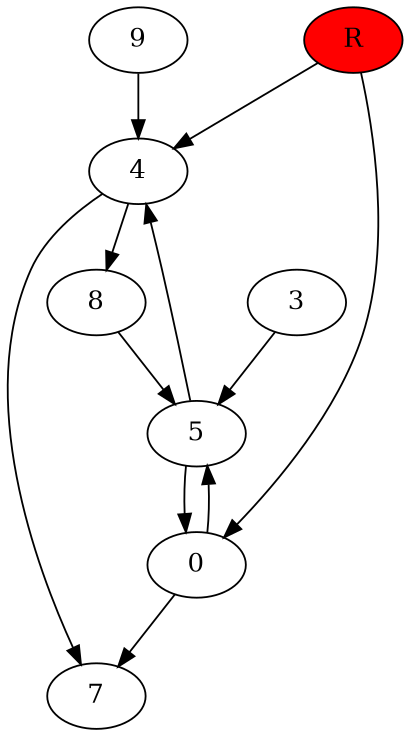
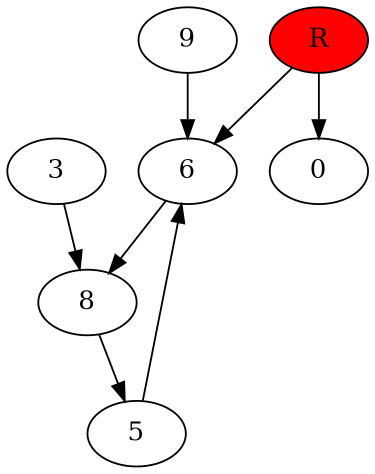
(138, 171) -> (188, 171)
(252, 361) -> (70, 228)
(184, 490) -> none
(209, 508) -> none
(96, 696) -> none
